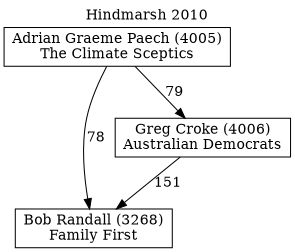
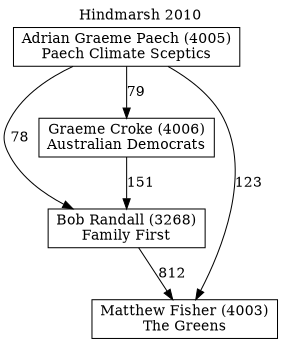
(117, 47) -> (127, 47)
(203, 138) -> (127, 138)
none -> (185, 319)
